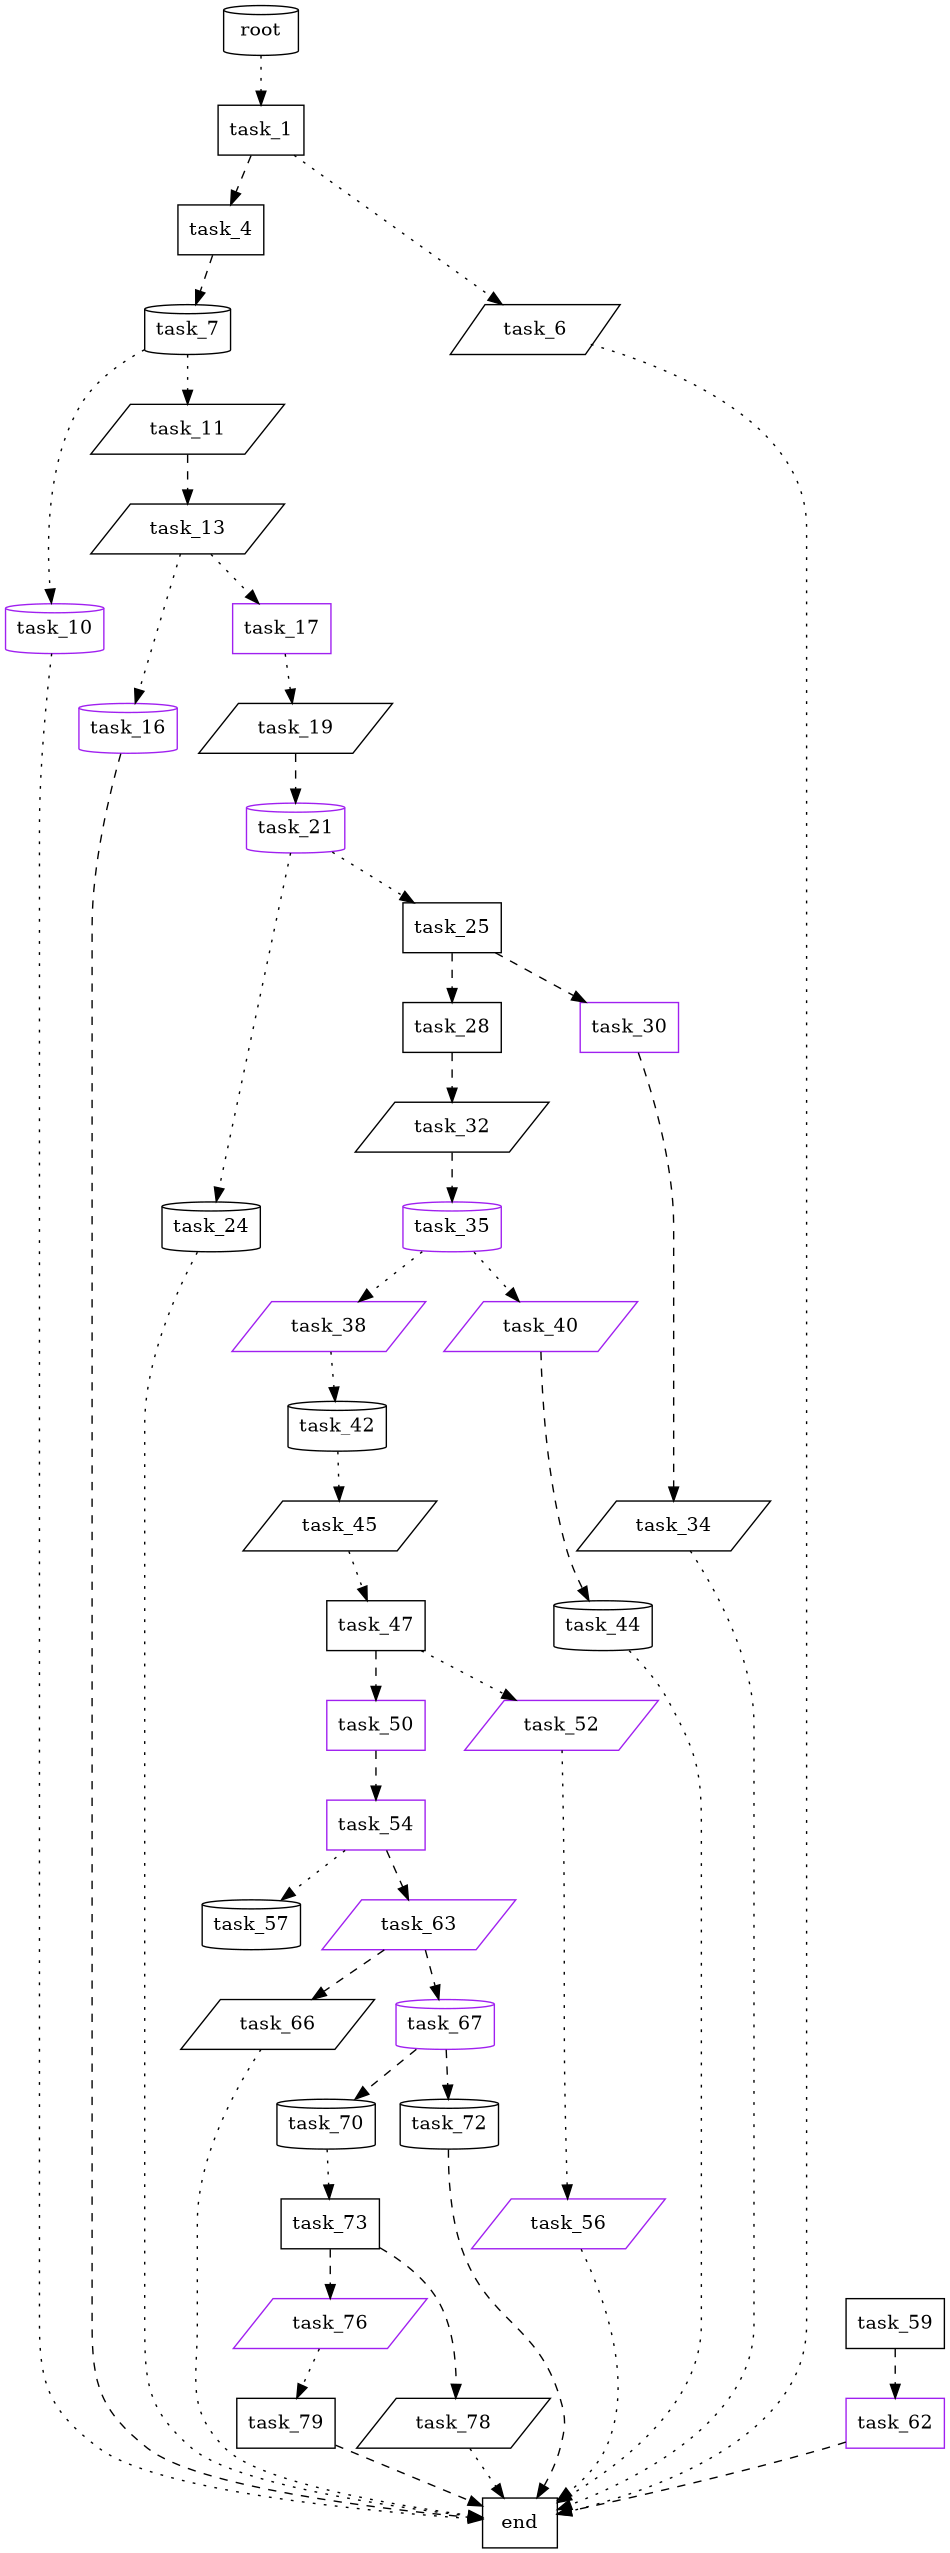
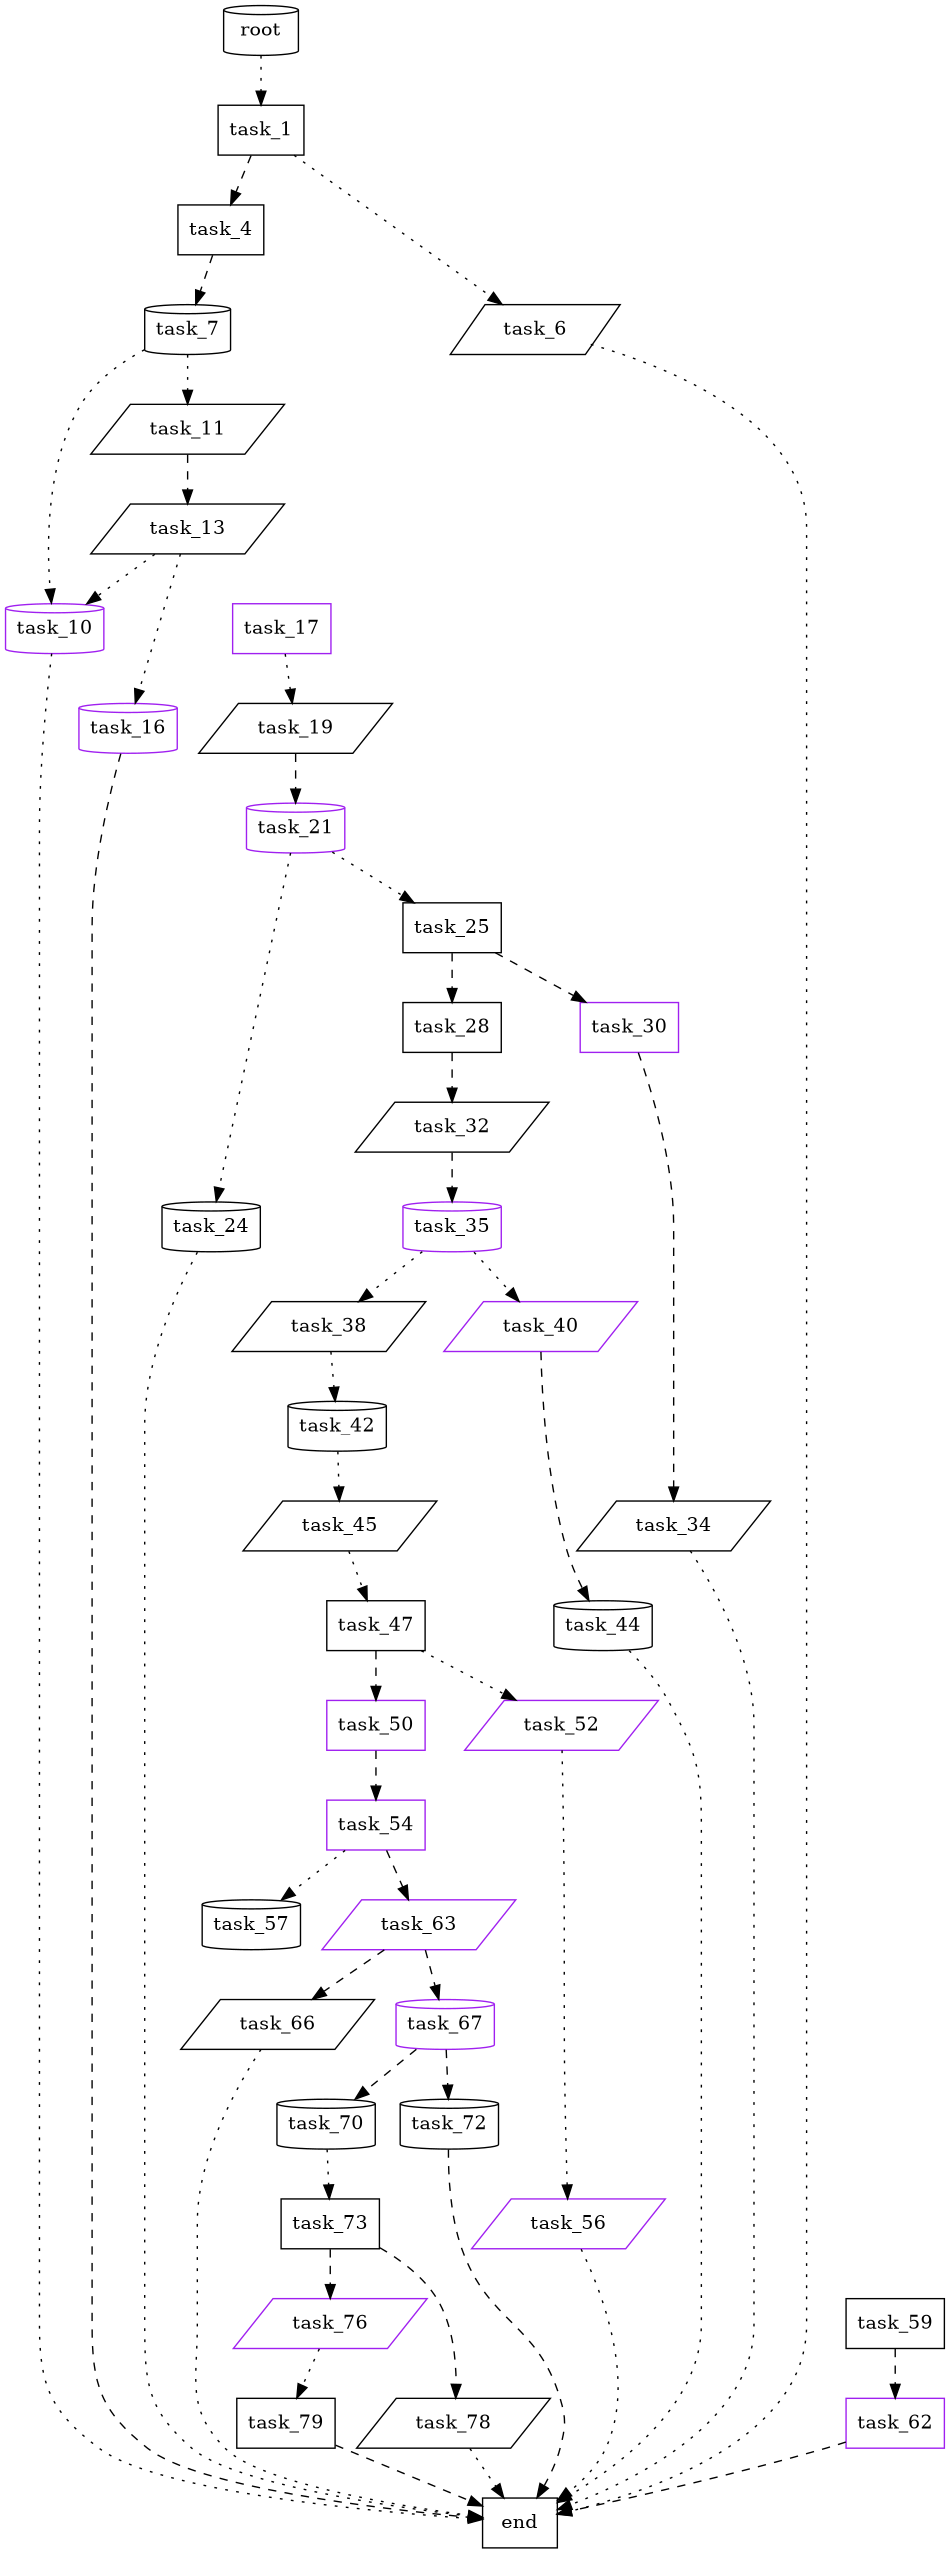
(230, 574) -> (127, 575)
(329, 1327) -> (329, 1327)
